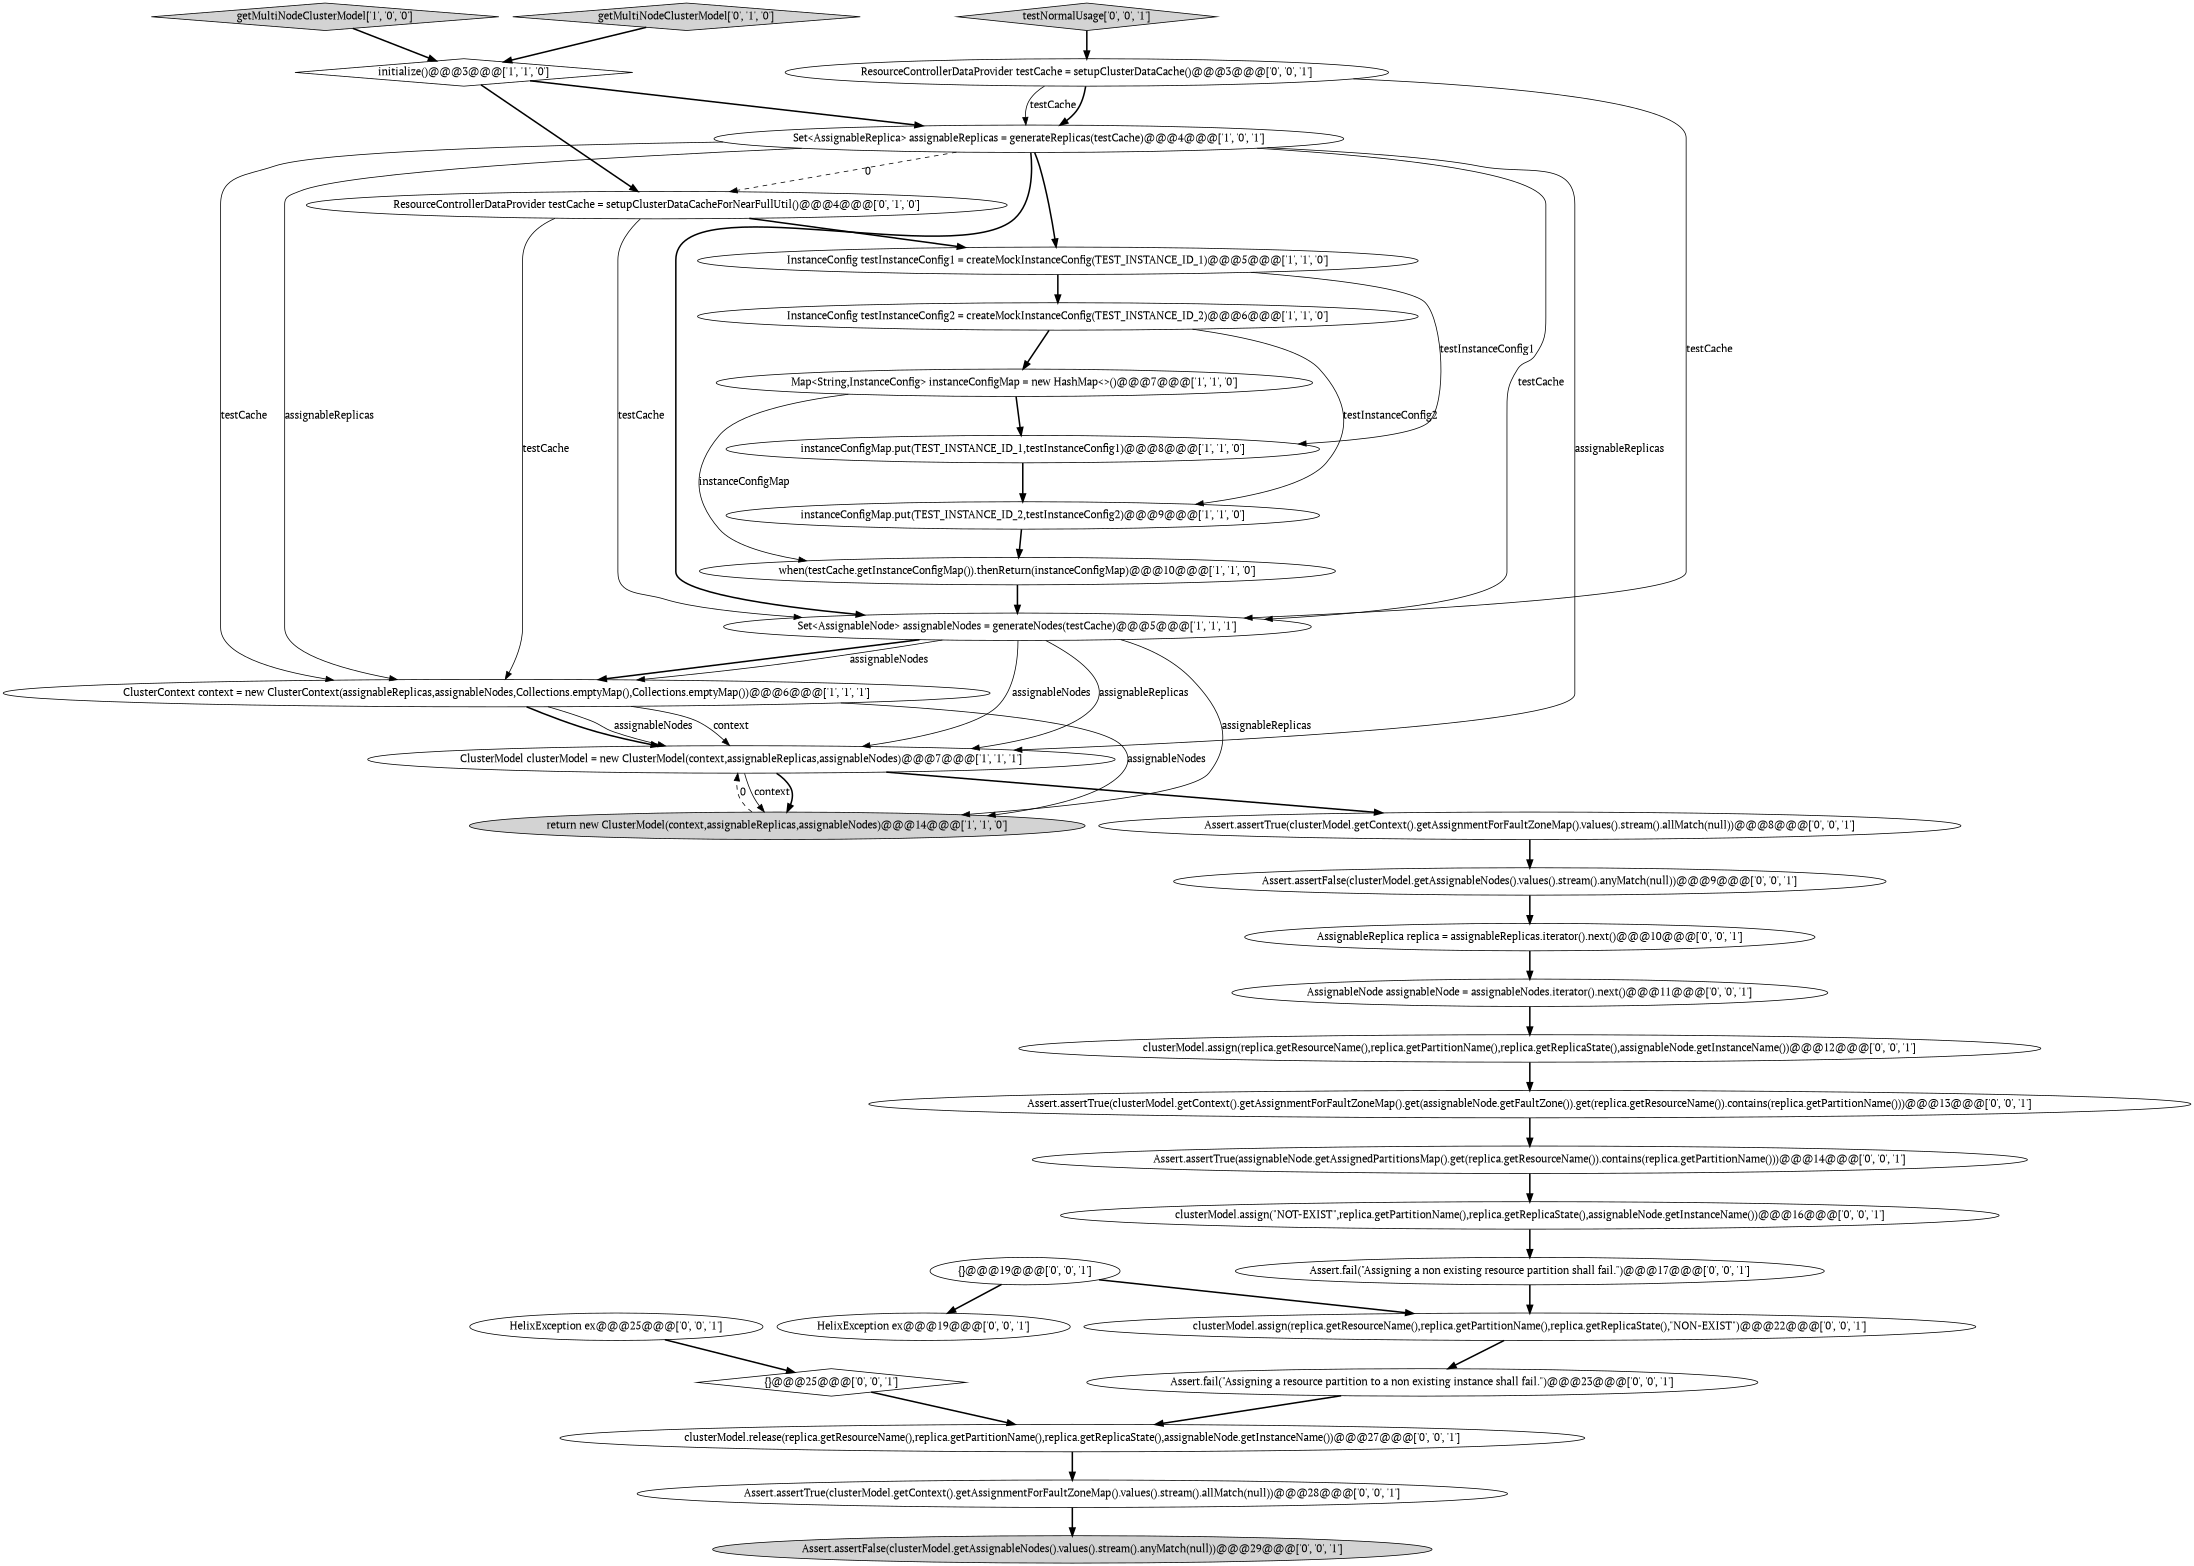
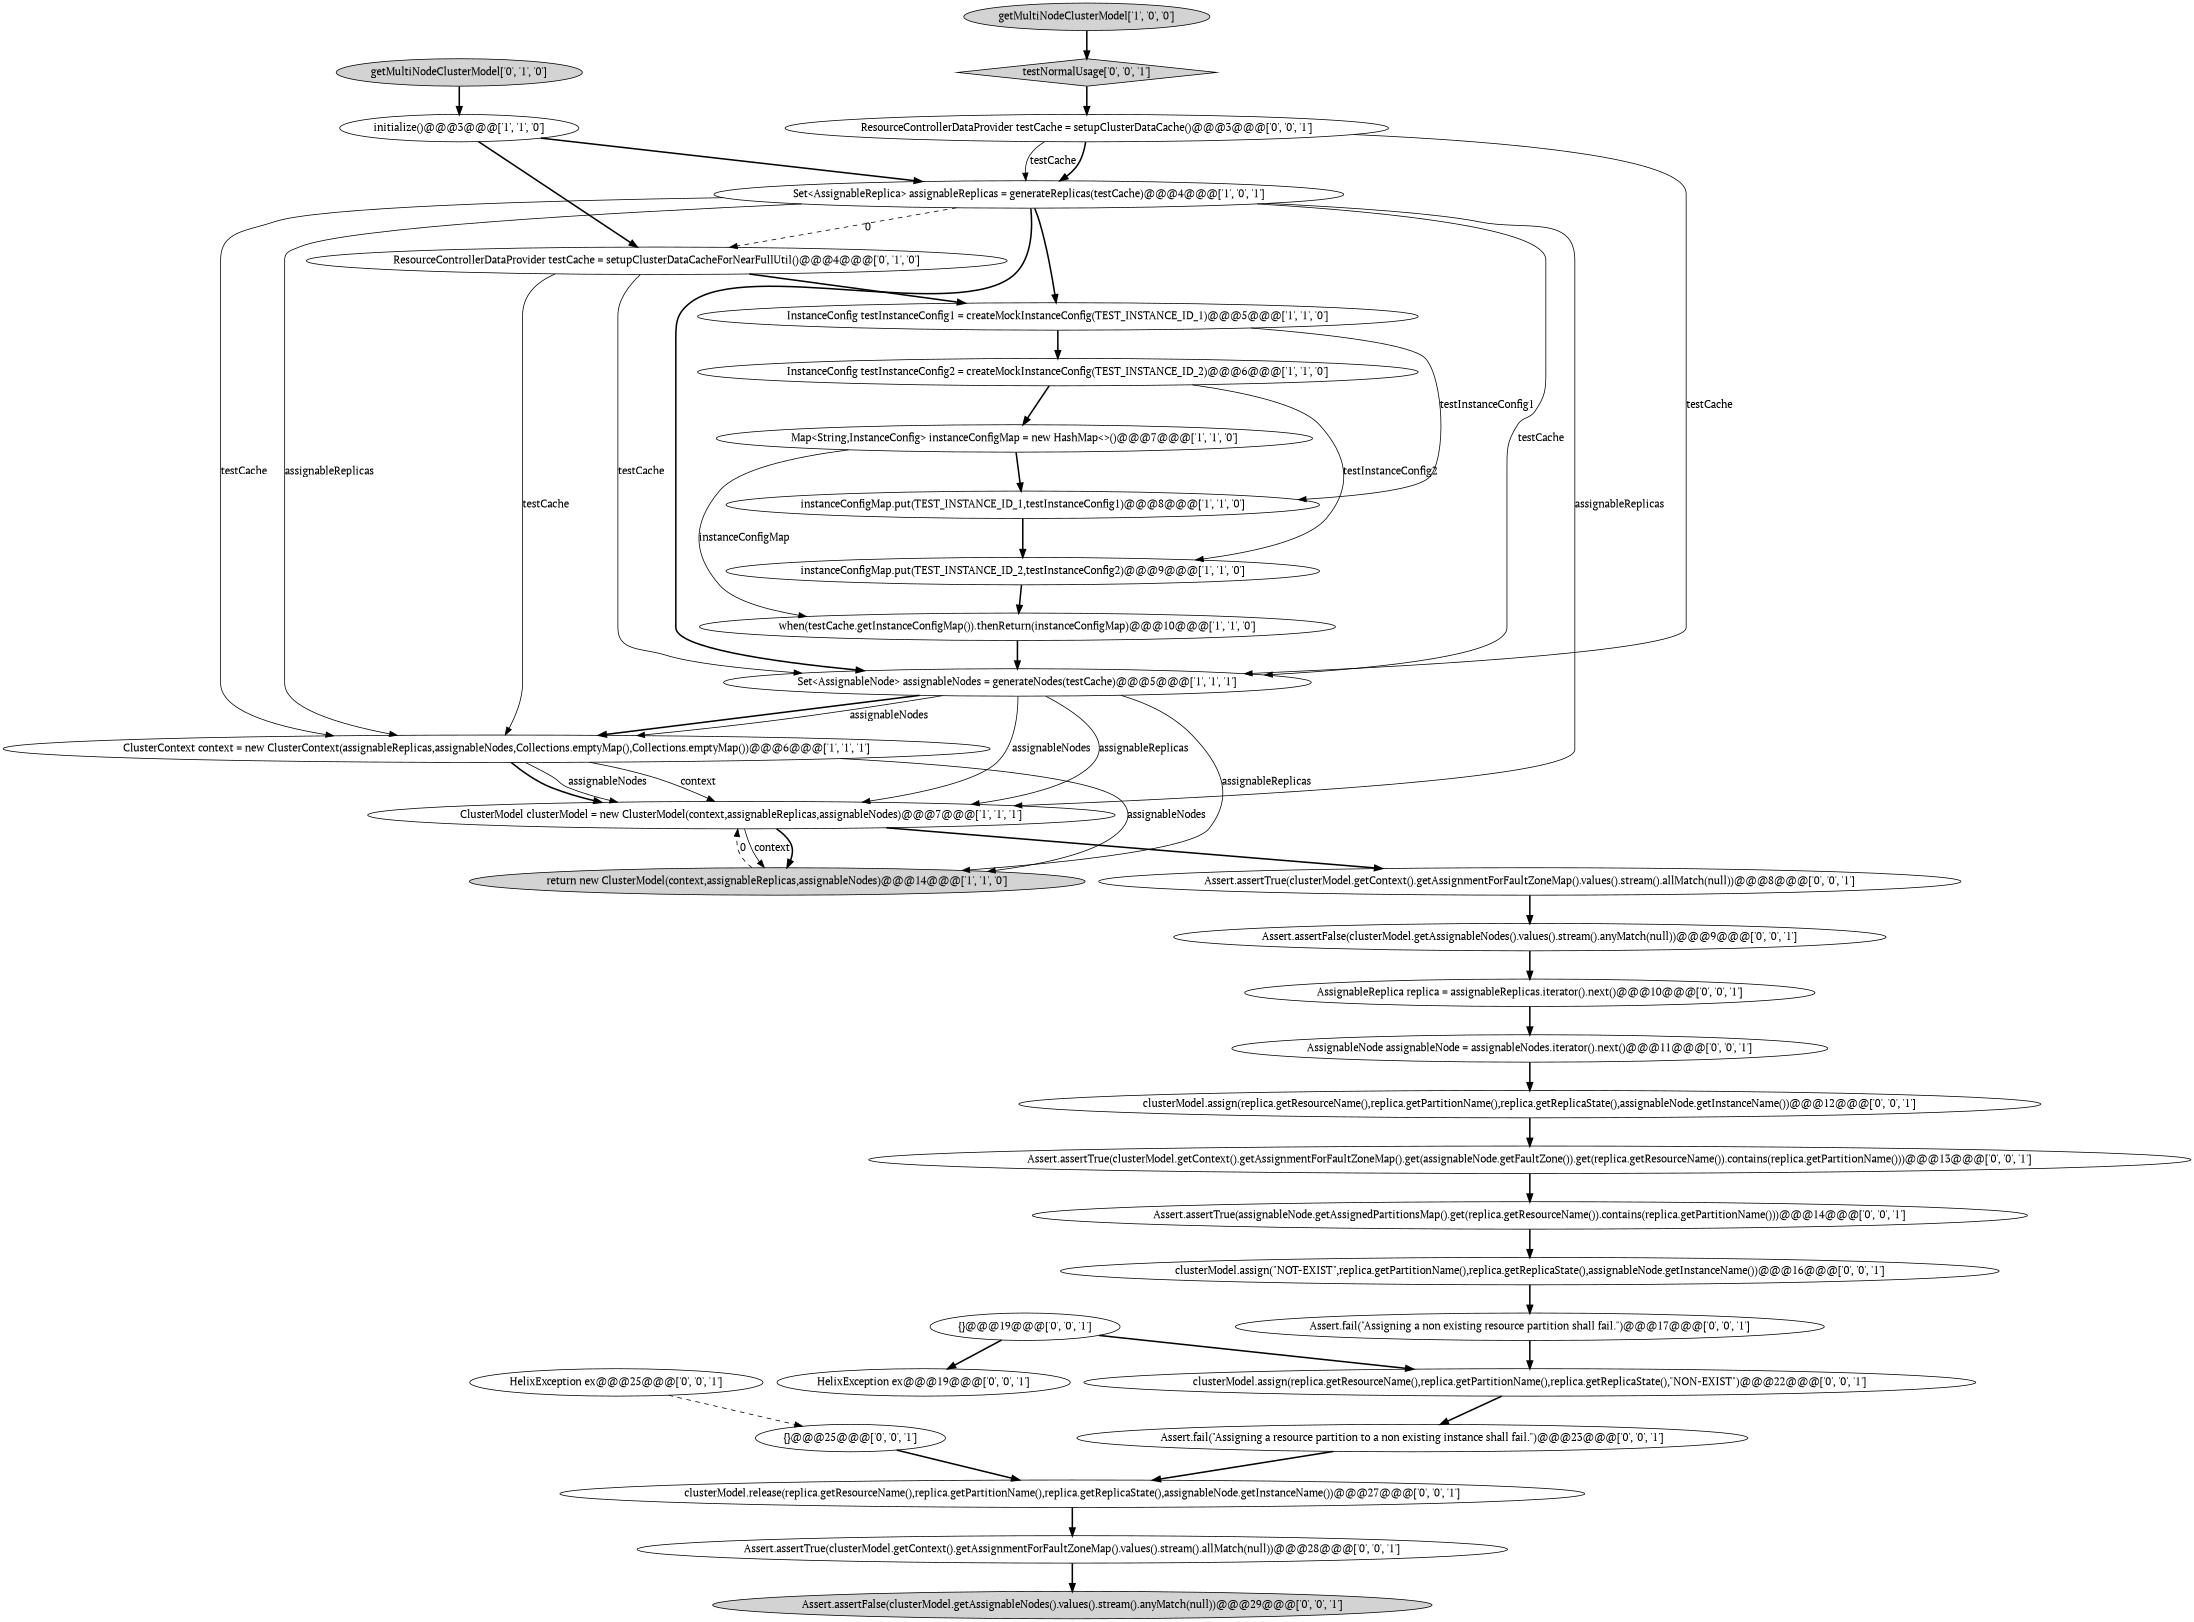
(325, 17) -> (1087, 17)
(687, 17) -> (459, 72)
(391, 43) -> (1087, 41)
(464, 72) -> (459, 128)
(726, 1355) -> (732, 1410)
(831, 1382) -> (850, 1438)
